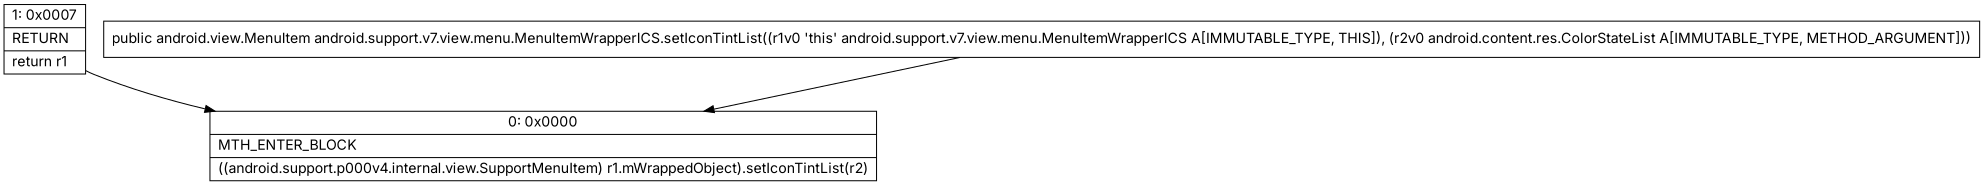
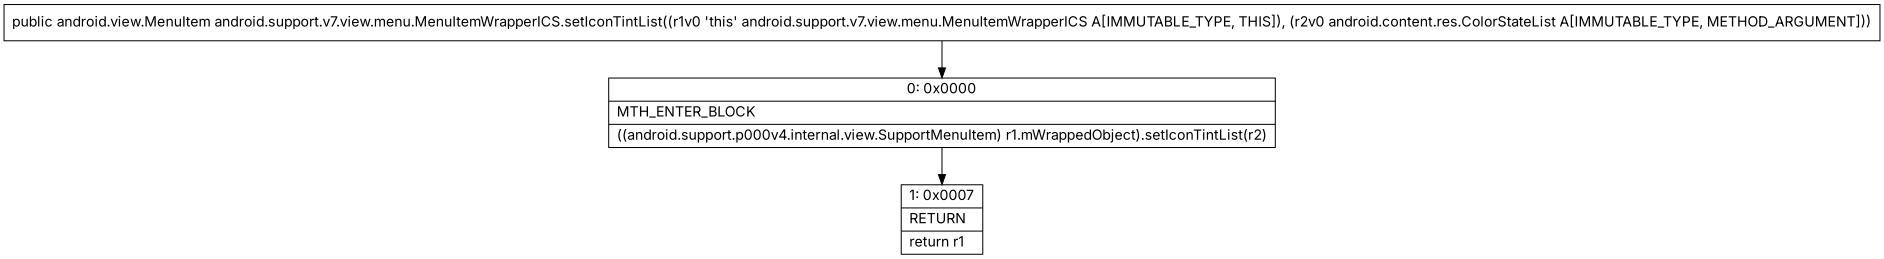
(144, 92) -> (942, 161)
